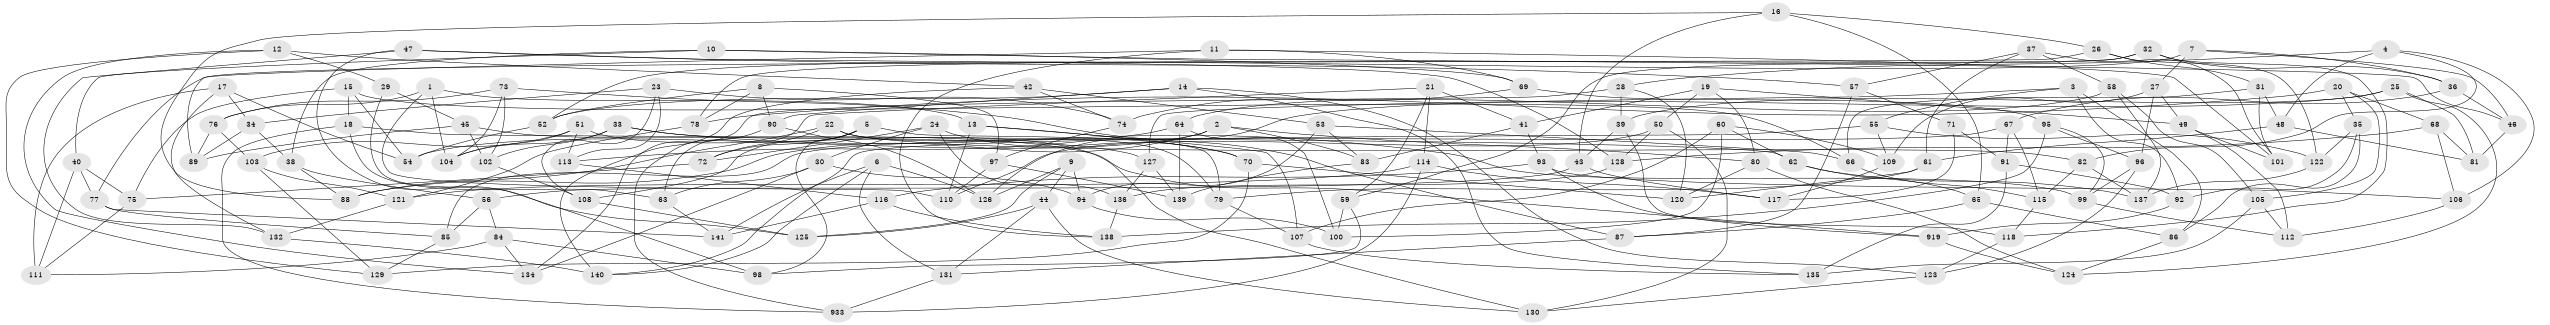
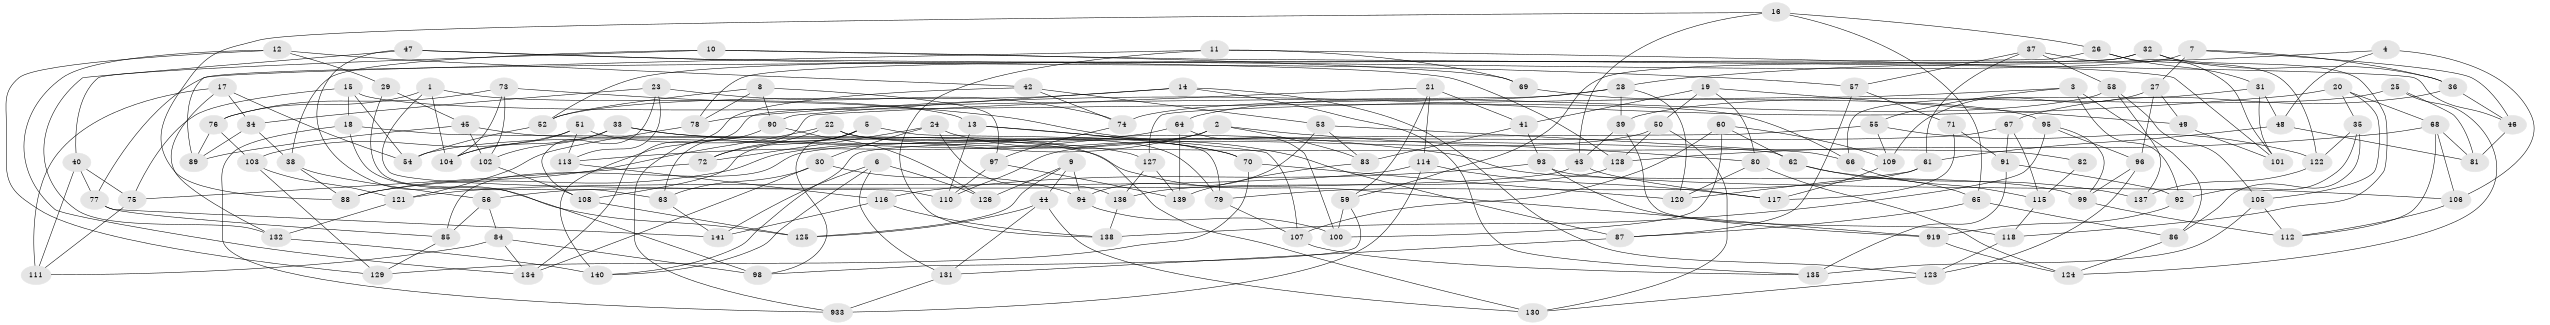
(1321, 100) -> (1370, 101)
(1821, 104) -> none
(2332, 118) -> none
(2254, 169) -> (2411, 211)
(2118, 185) -> none
